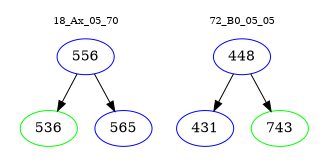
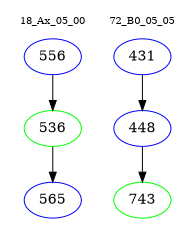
(86, 21) -> (53, 21)
(102, 88) -> (53, 159)
(226, 88) -> (142, 88)
